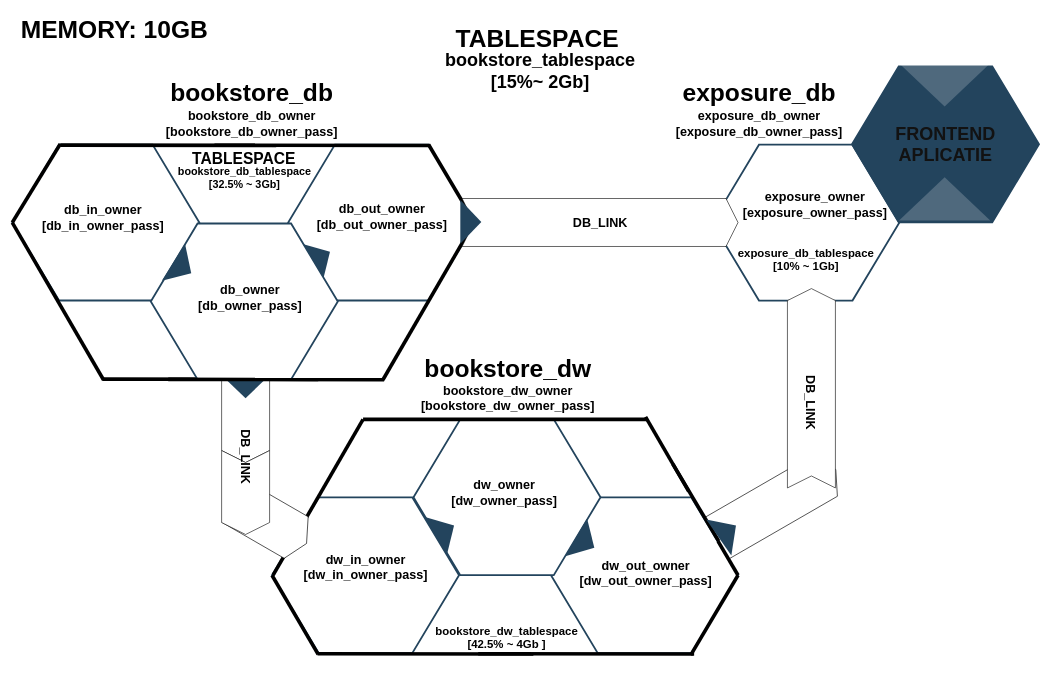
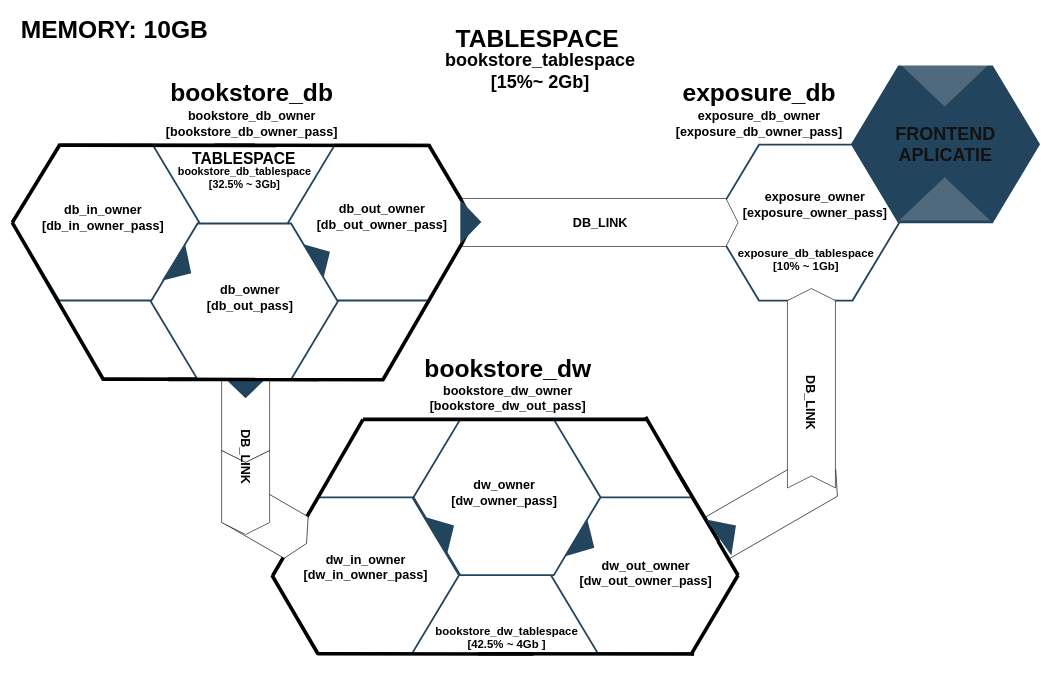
(250, 297) -> (250, 297)
(508, 398) -> (508, 398)
